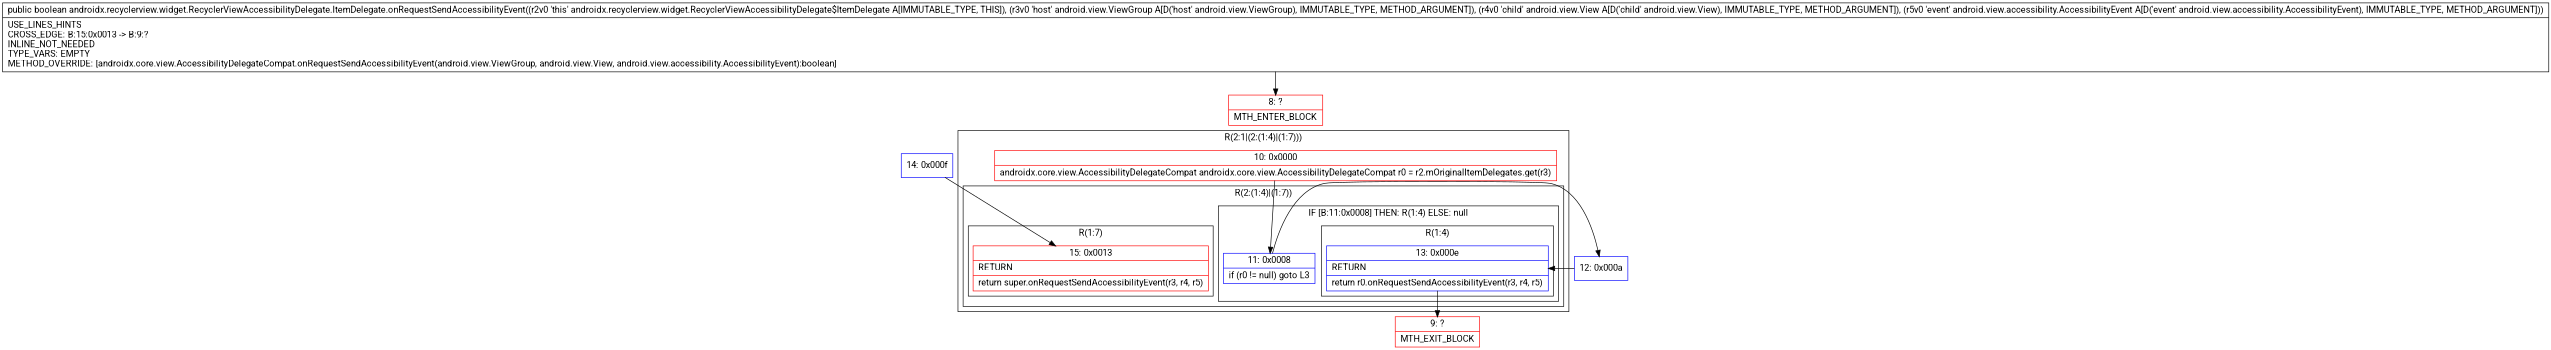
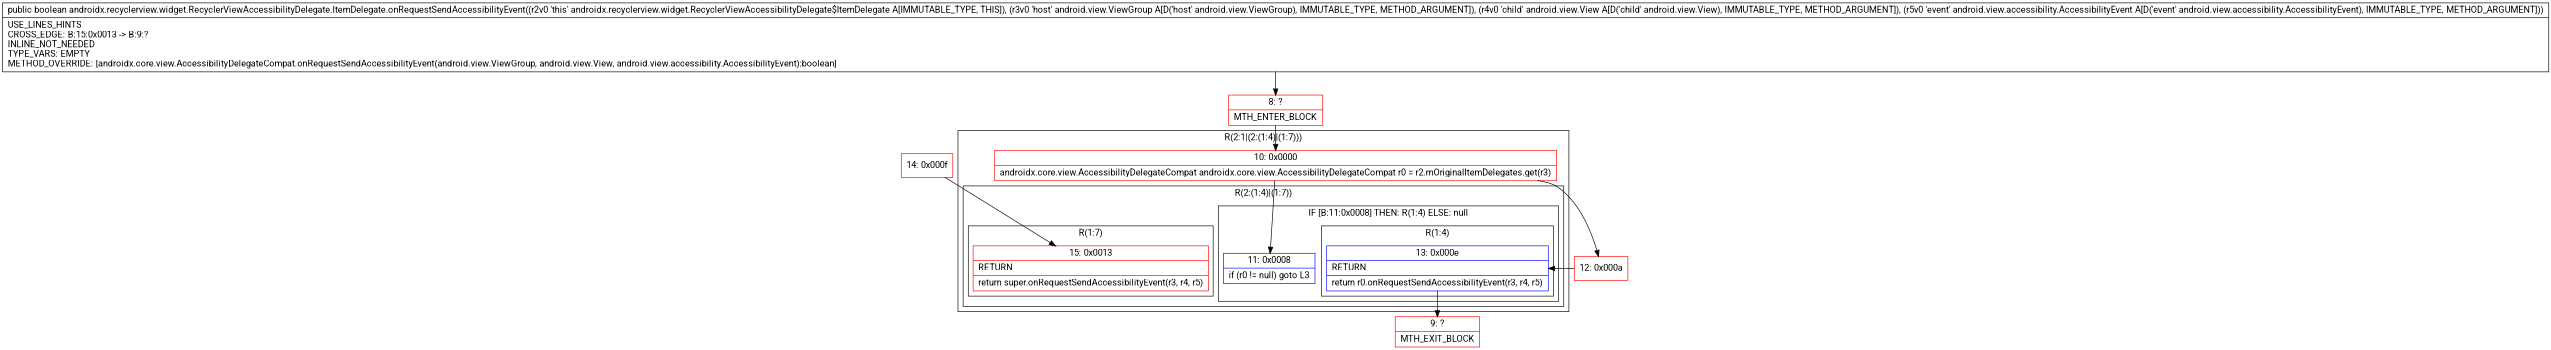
none -> (1276, 135)
(927, 166) -> (927, 166)
(1435, 181) -> (1577, 206)
(1601, 268) -> (1601, 268)
